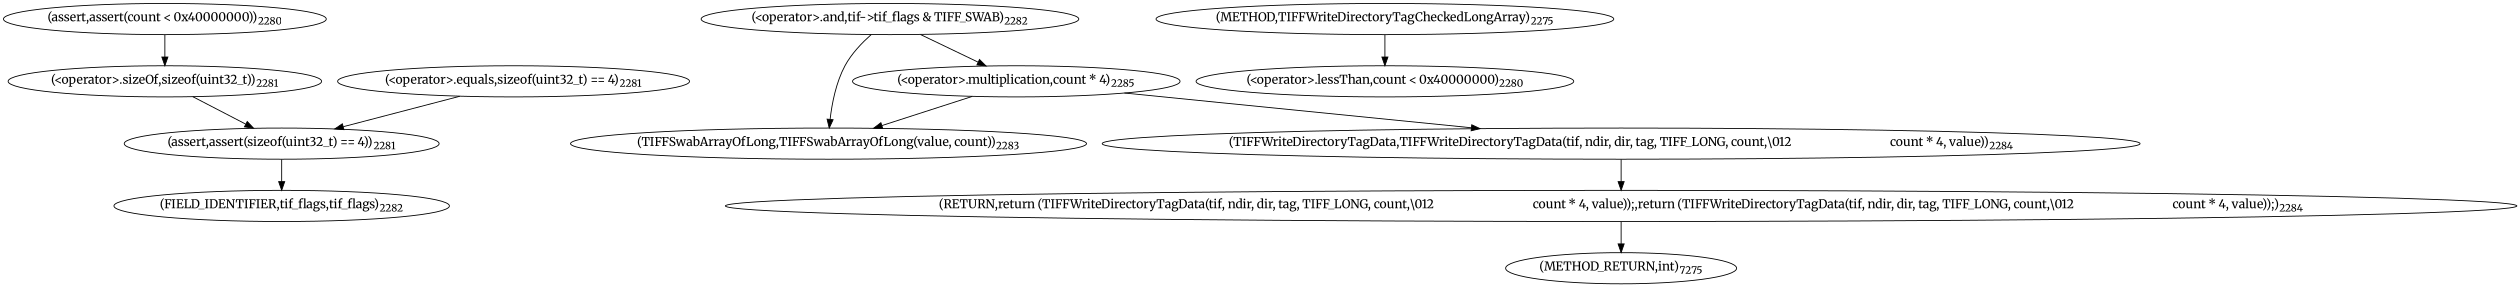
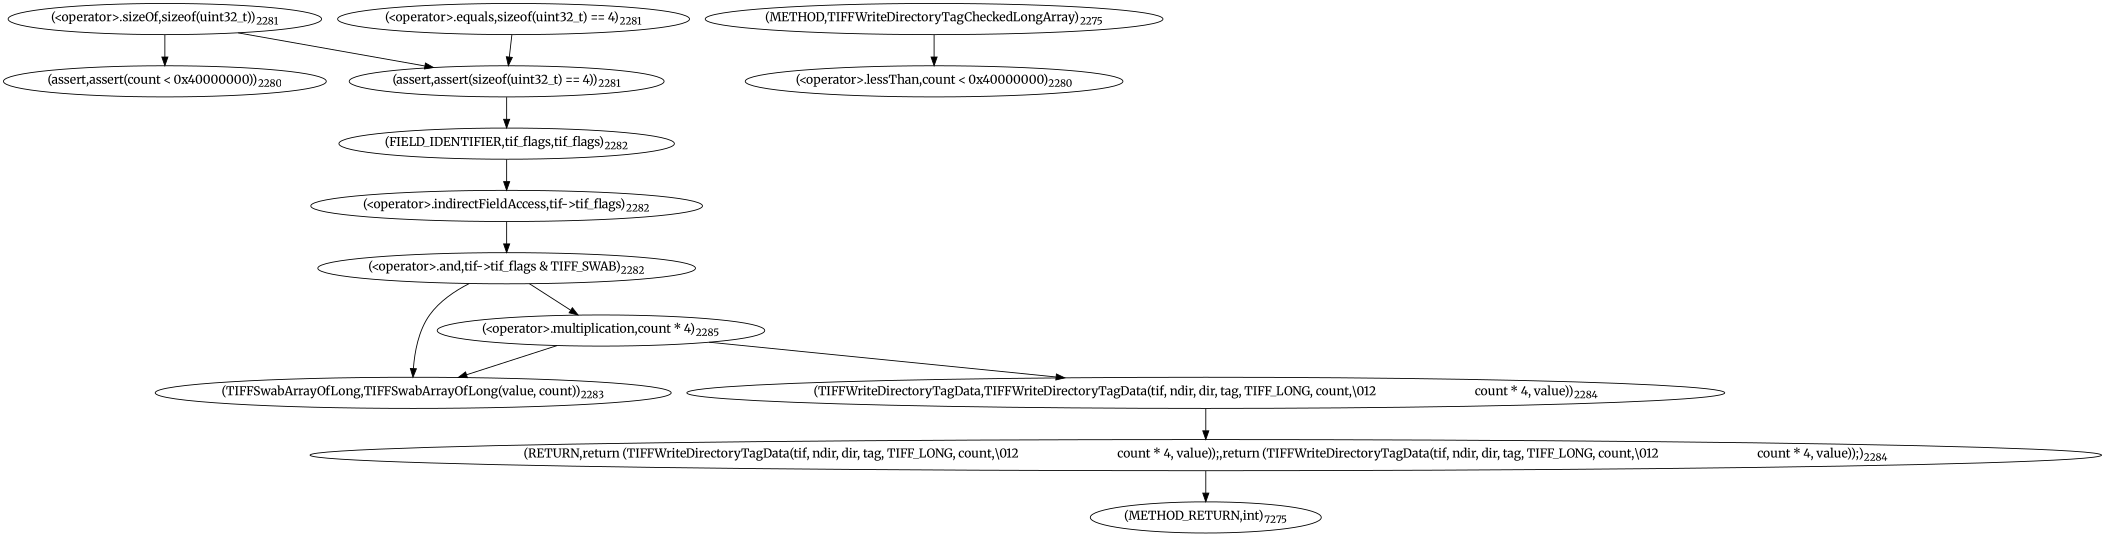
(165, 46) -> (165, 46)
none -> (507, 206)
